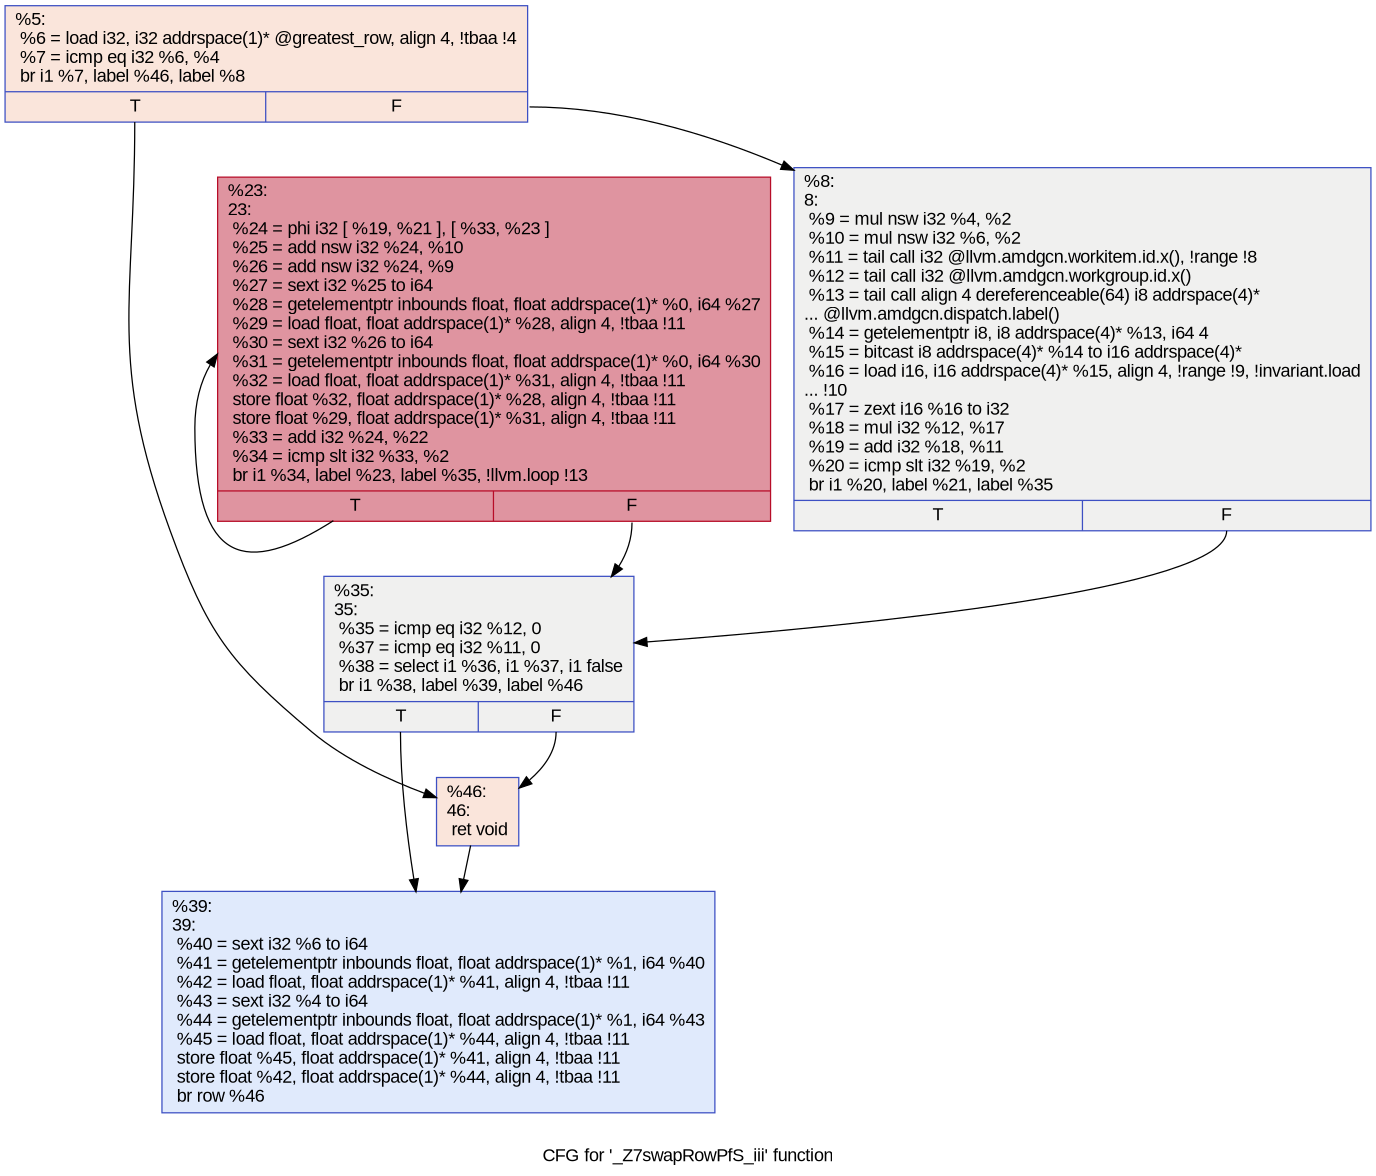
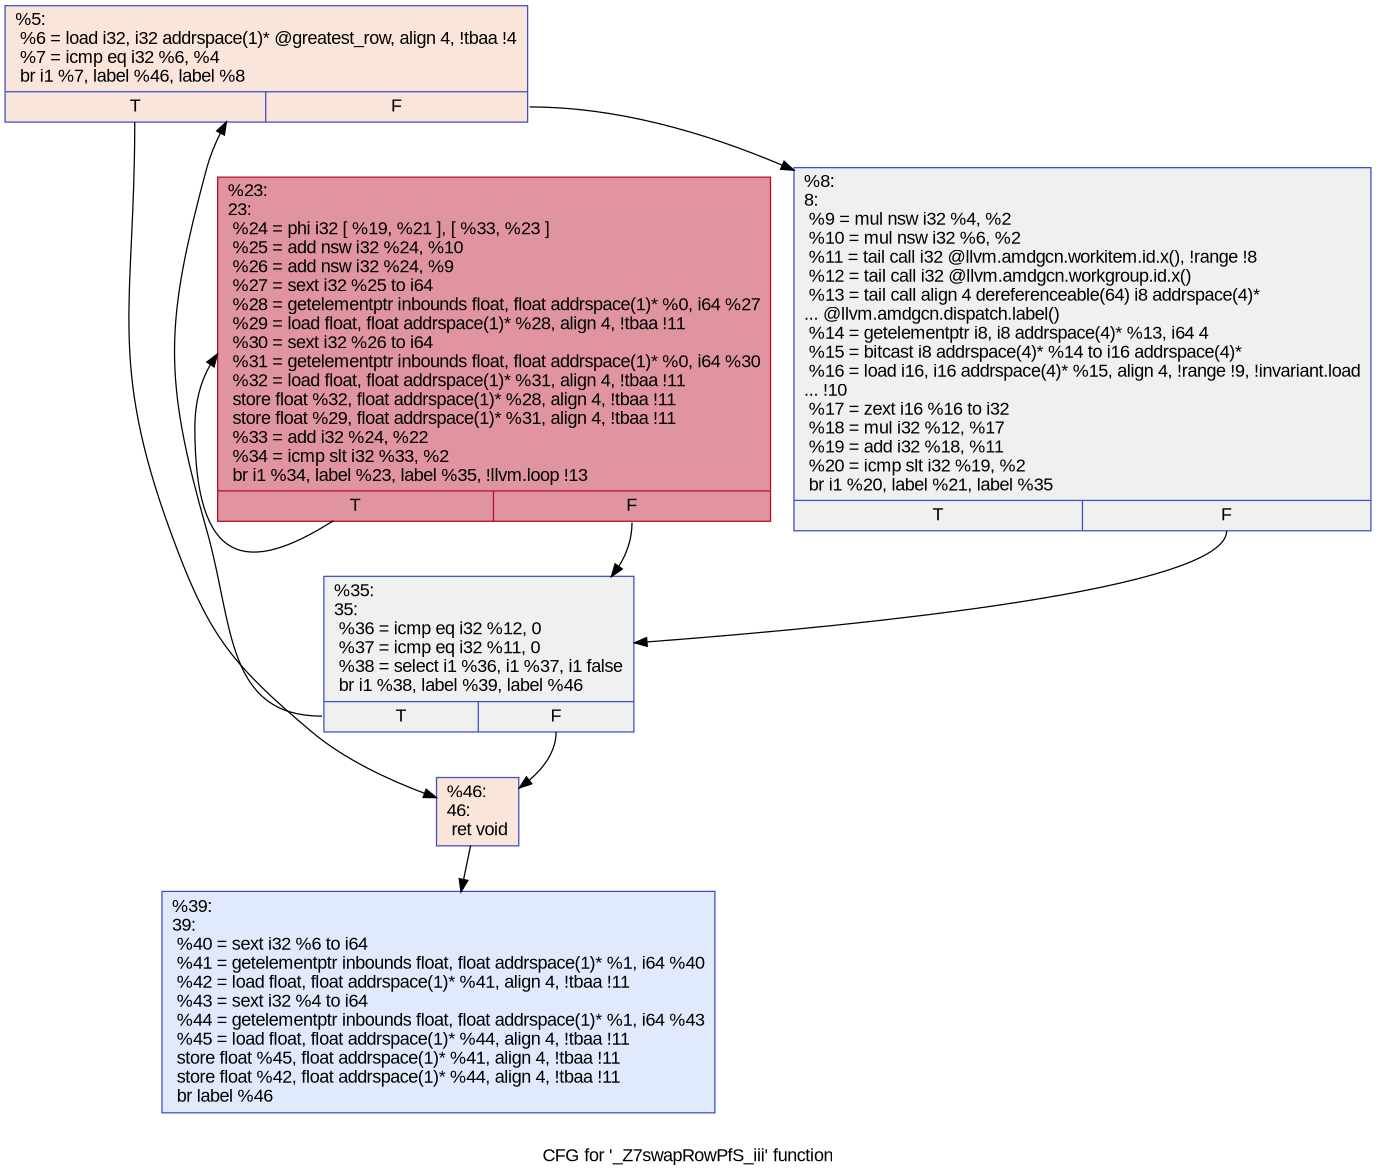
(438, 629) -> (438, 629)
(404, 806) -> (187, 450)
(218, 1096) -> (223, 1096)
